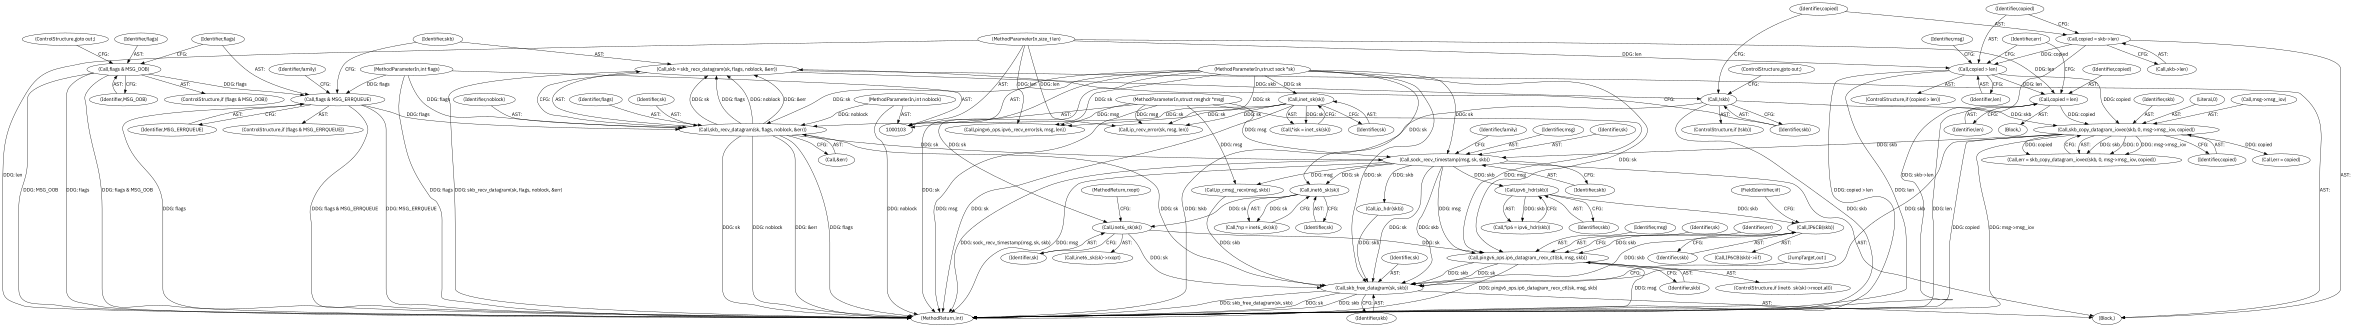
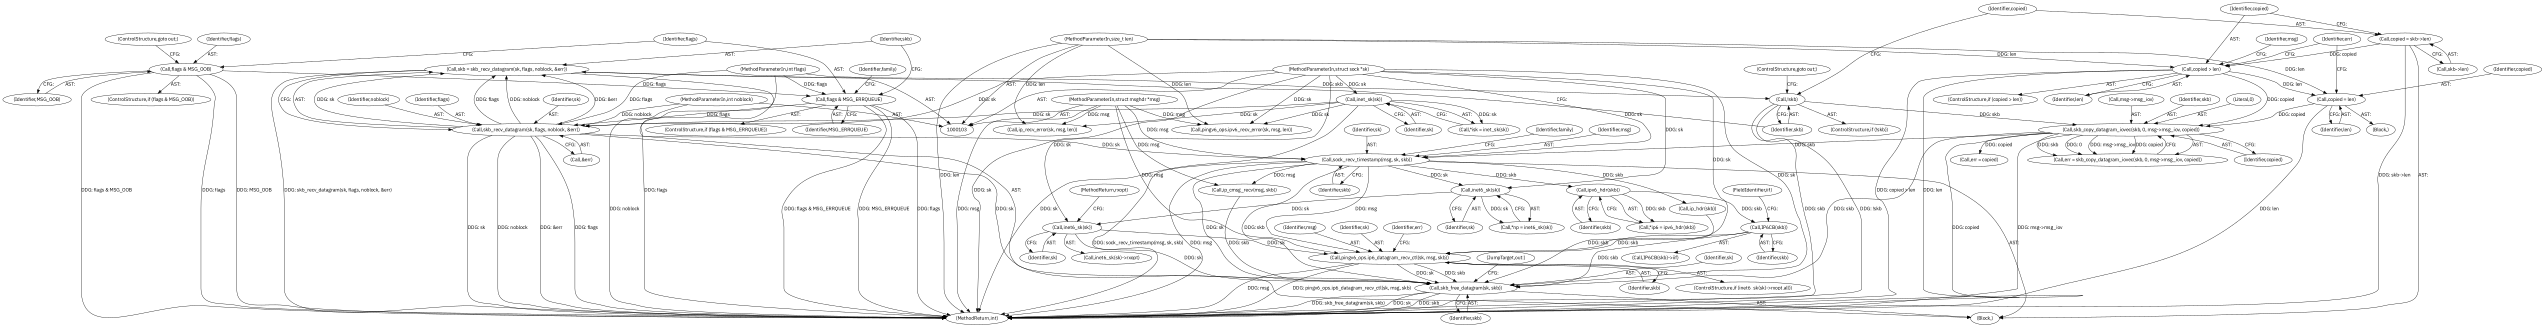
(1202, 111) -> none
